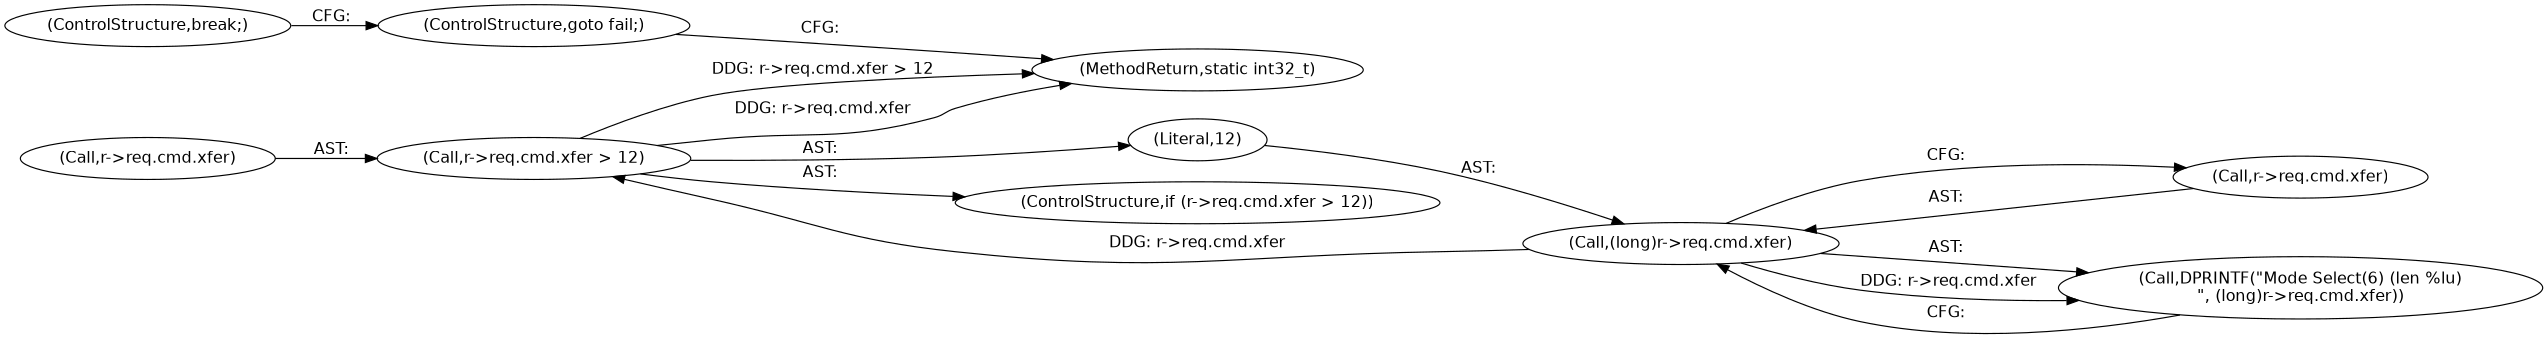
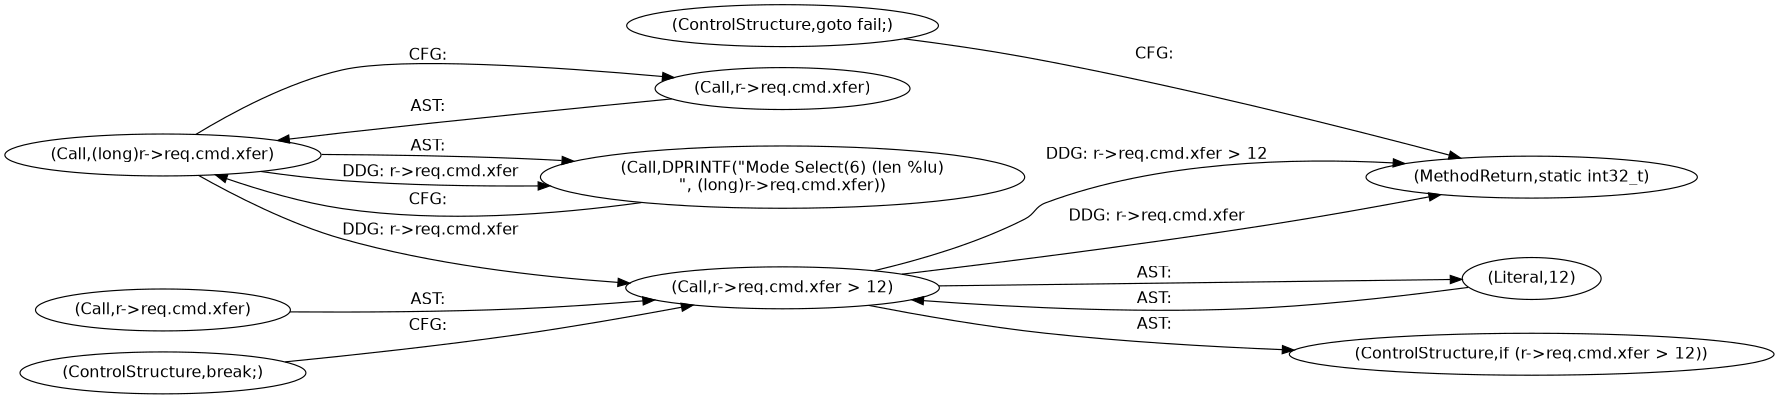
(329, 26) -> (484, 339)
(1441, 172) -> (1196, 310)
